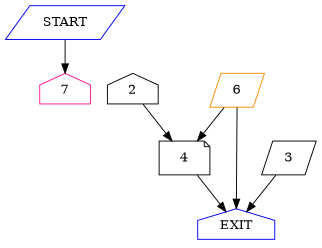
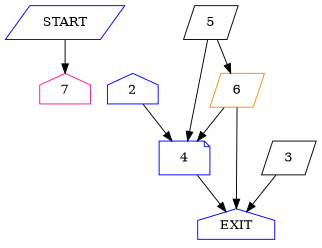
none -> (211, 23)
(133, 90) -> (133, 90)
(185, 158) -> (185, 158)
